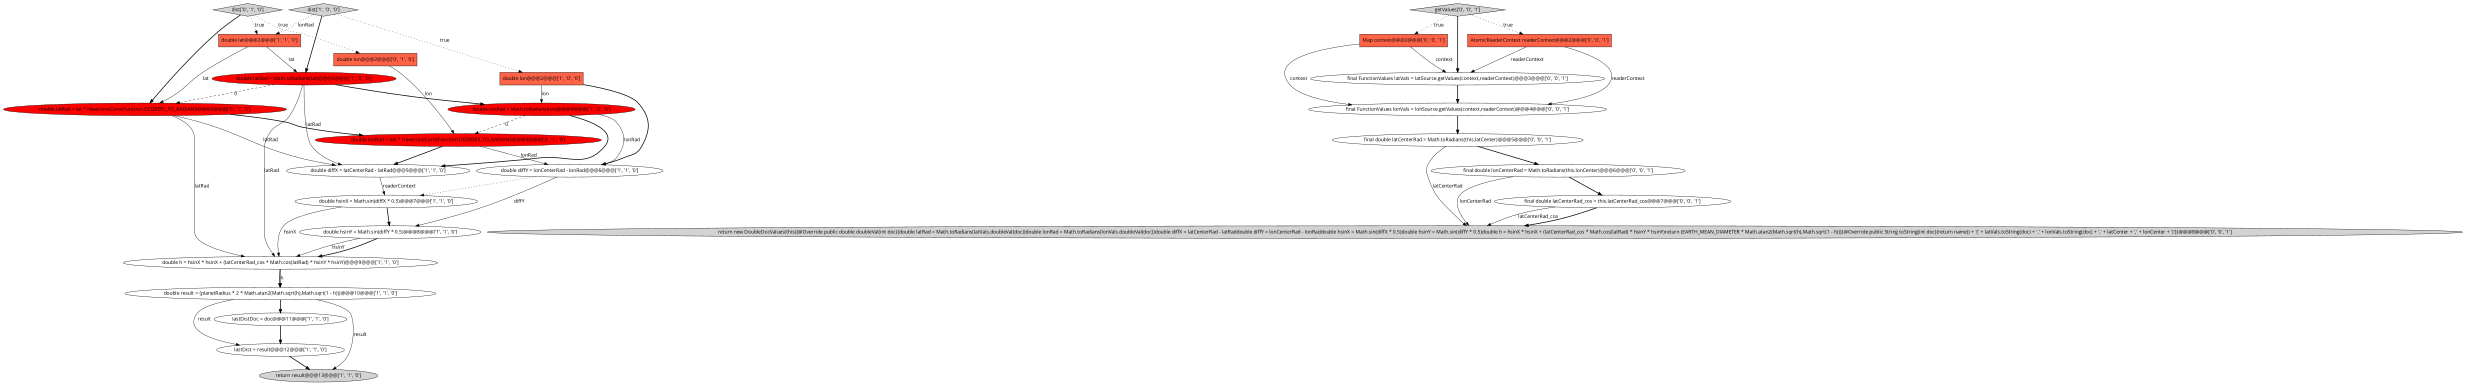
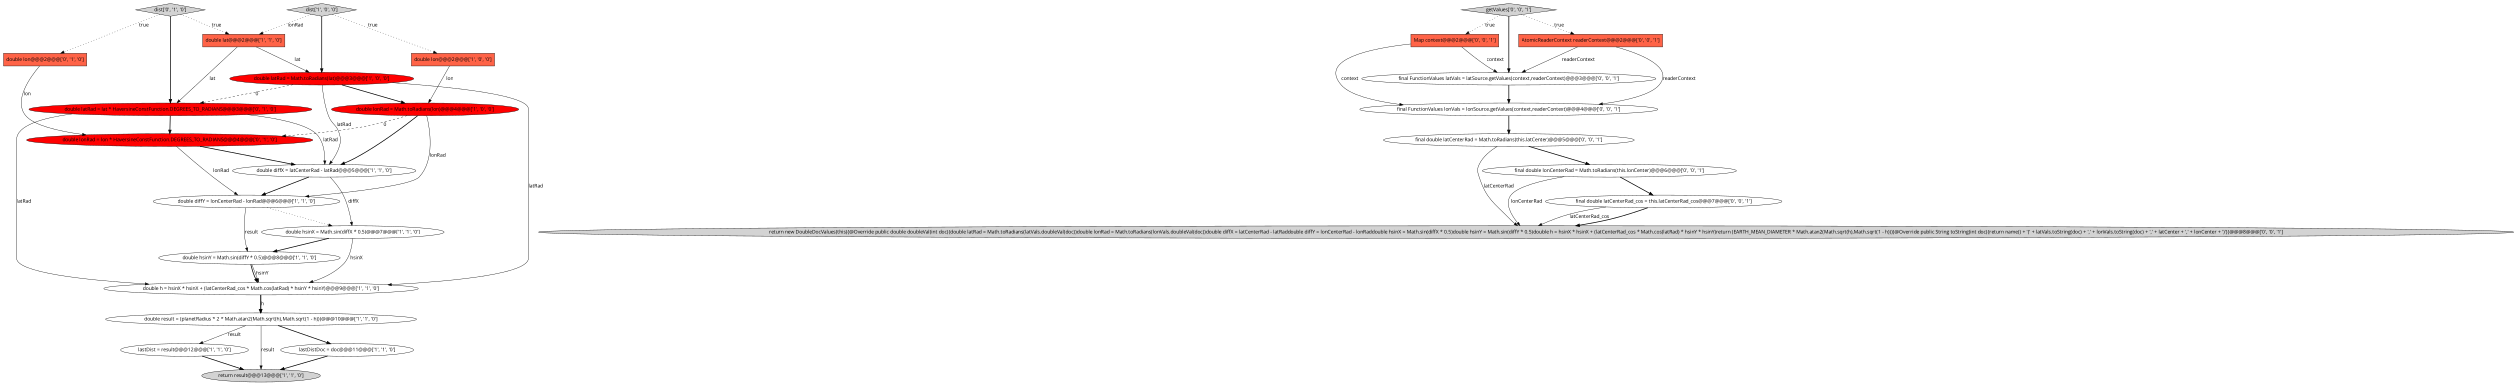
(646, 116) -> (287, 185)
(399, 186) -> (354, 201)
(519, 201) -> (252, 232)
(280, 333) -> (306, 362)
